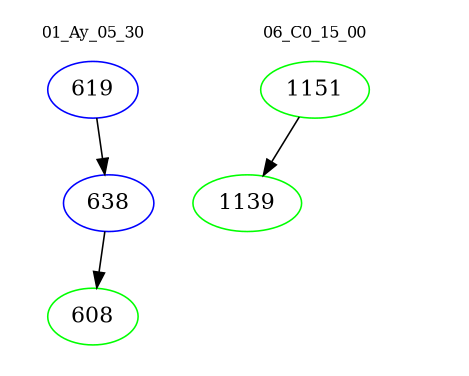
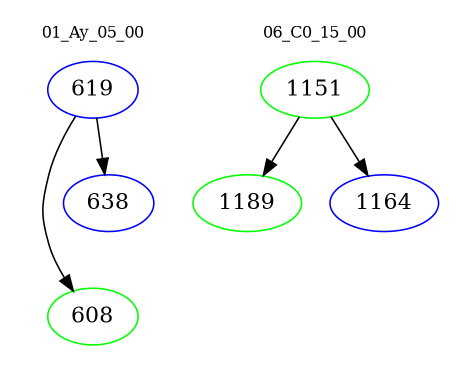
(93, 34) -> (93, 34)
(247, 203) -> (247, 203)
none -> (384, 203)
(102, 252) -> (44, 196)
